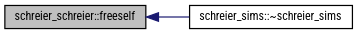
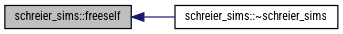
(75, 17) -> (68, 17)
